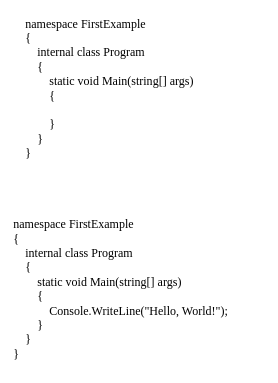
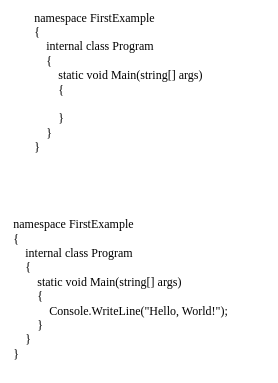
(135, 91) -> (144, 85)
